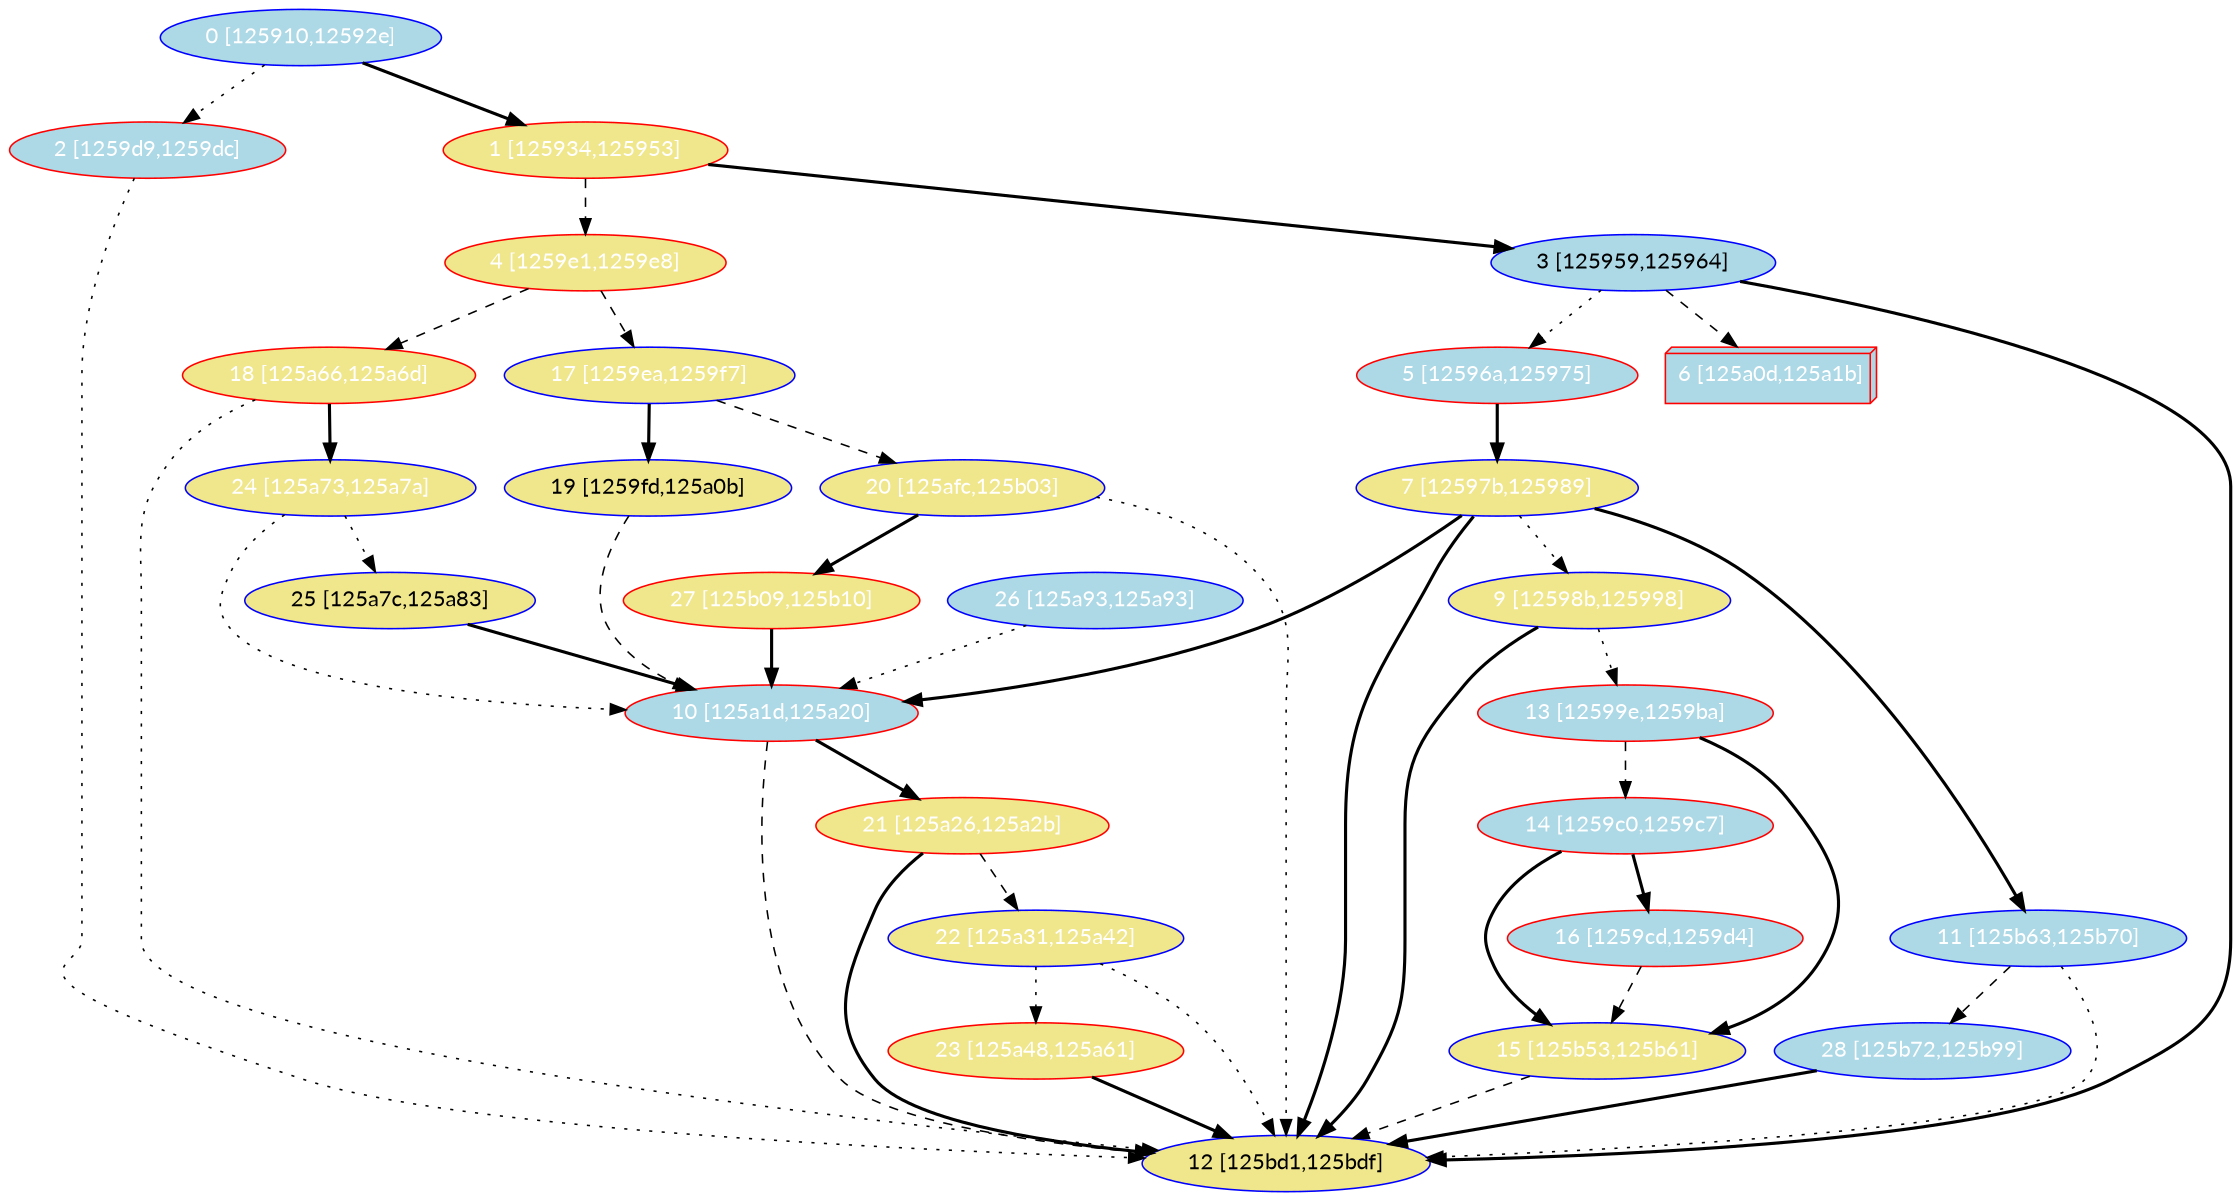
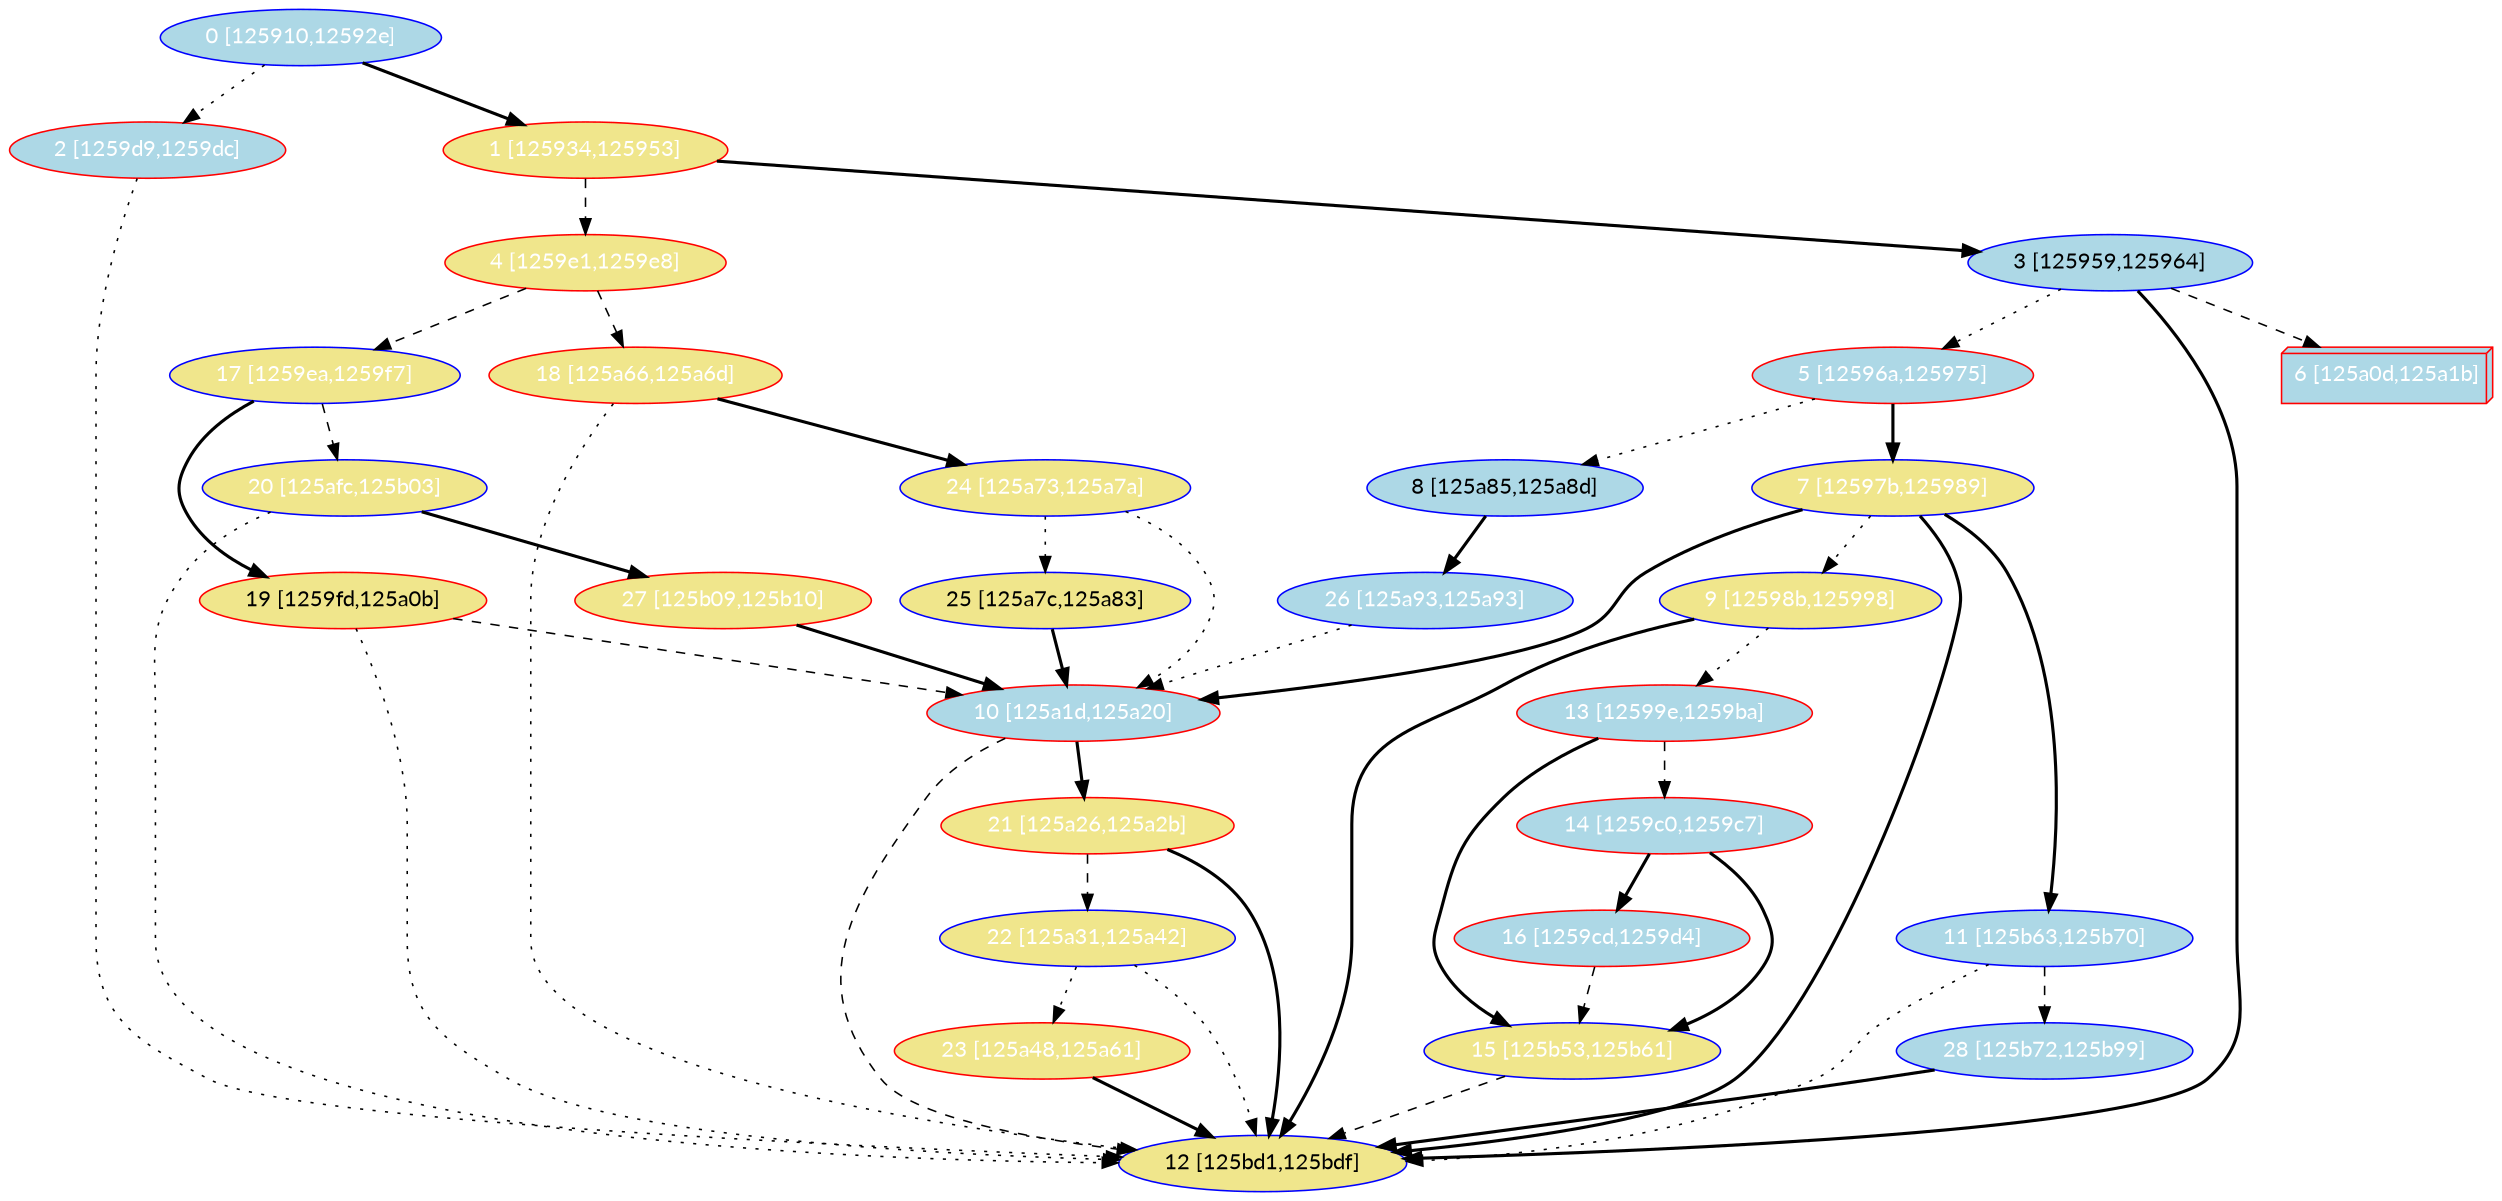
(648, 488) -> (343, 601)
none -> (1505, 488)
none -> (555, 1099)
